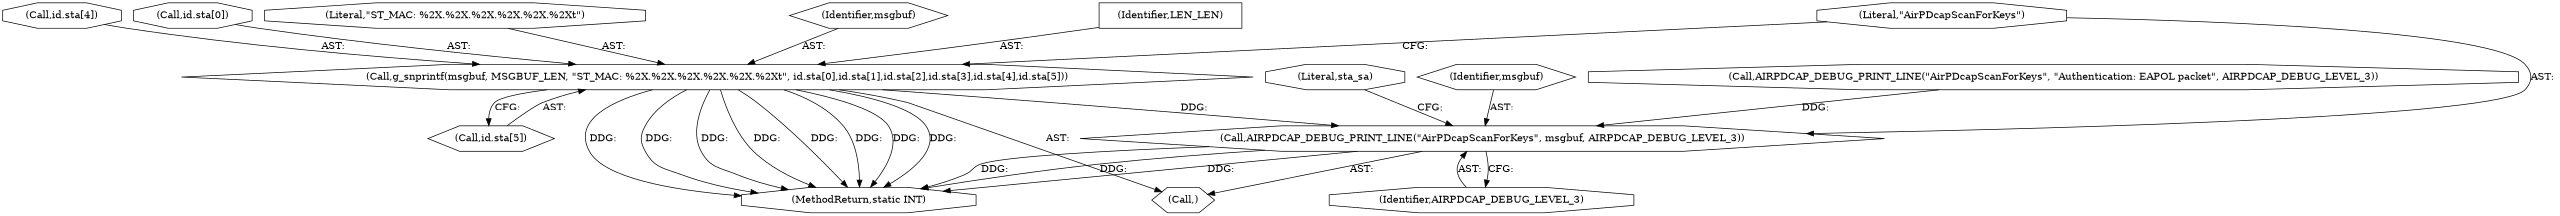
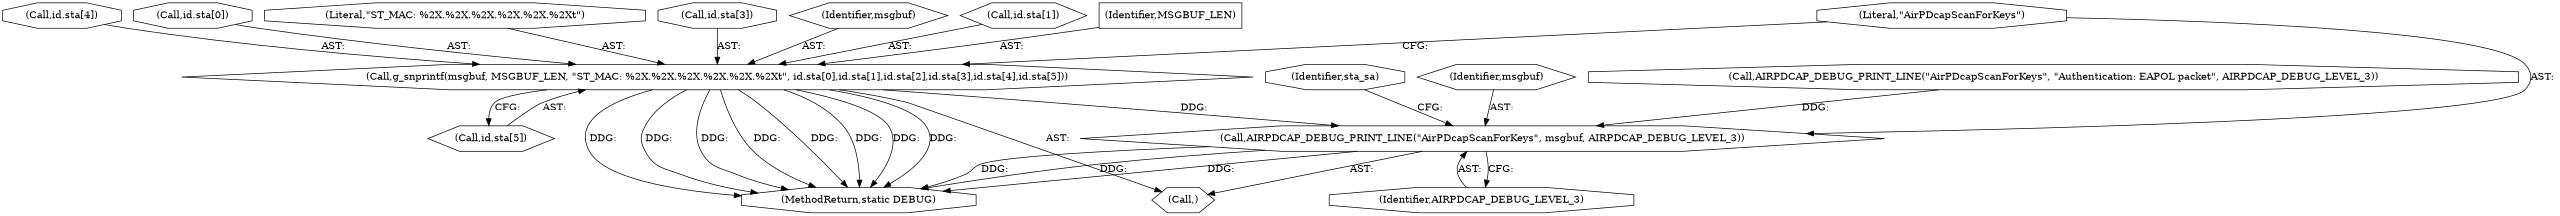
none -> (717, 16)
none -> (1023, 16)
(1170, 16) -> (1170, 16)
(1335, 77) -> (1335, 77)
(859, 200) -> (859, 200)
